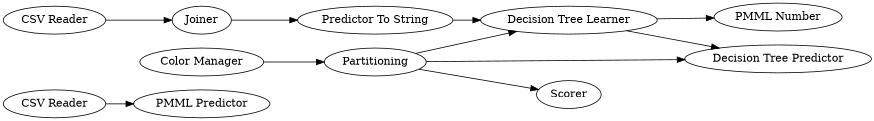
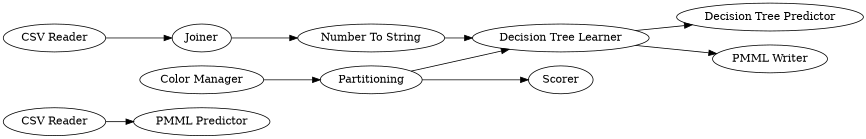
(778, 17) -> (770, 59)
(375, 20) -> (371, 38)
(552, 61) -> none
